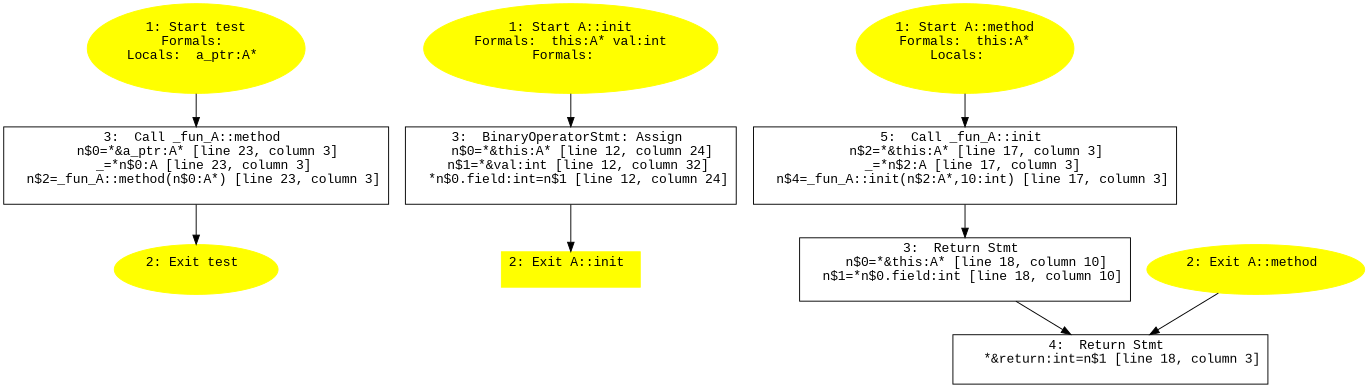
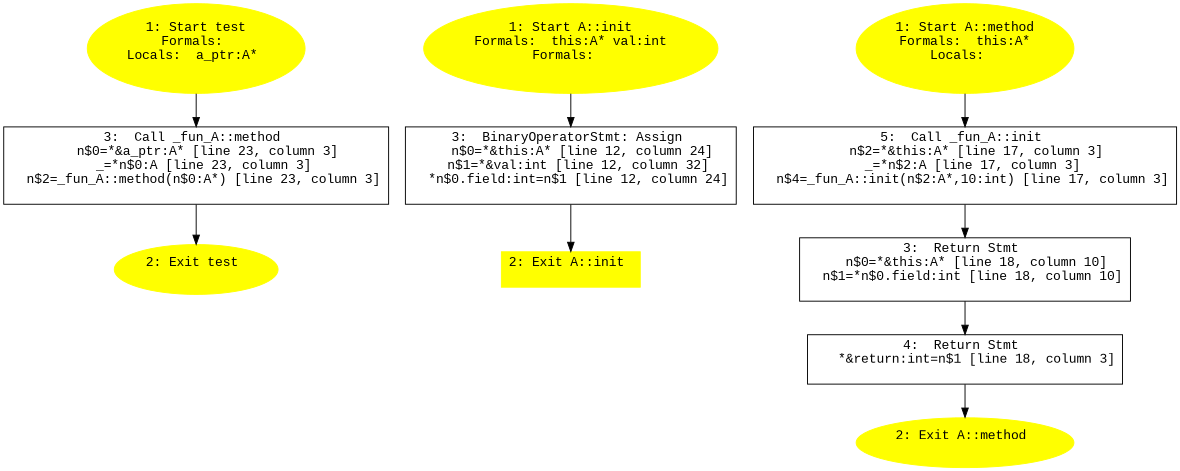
(1188, 311) -> (965, 396)
